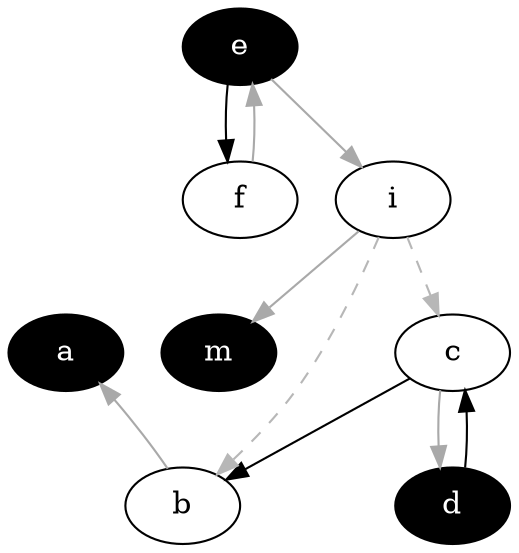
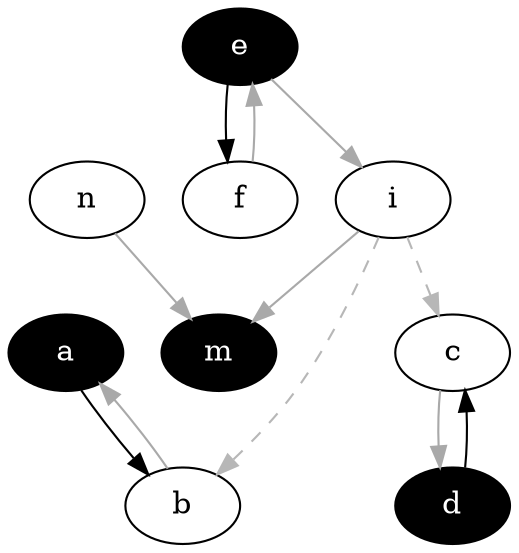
none -> (87, 200)
(328, 424) -> (107, 425)
